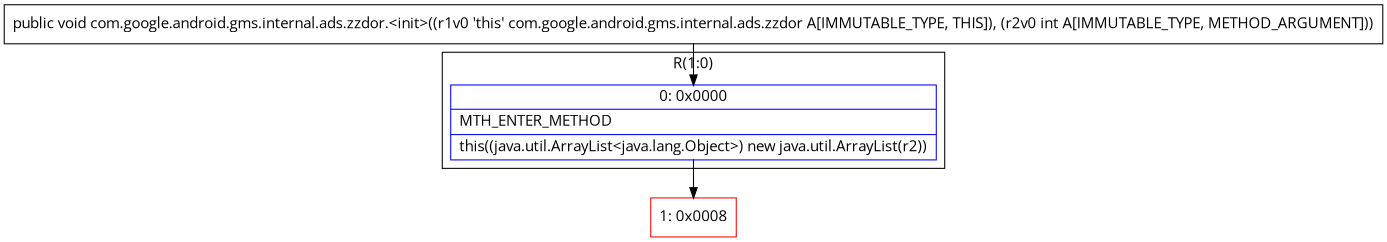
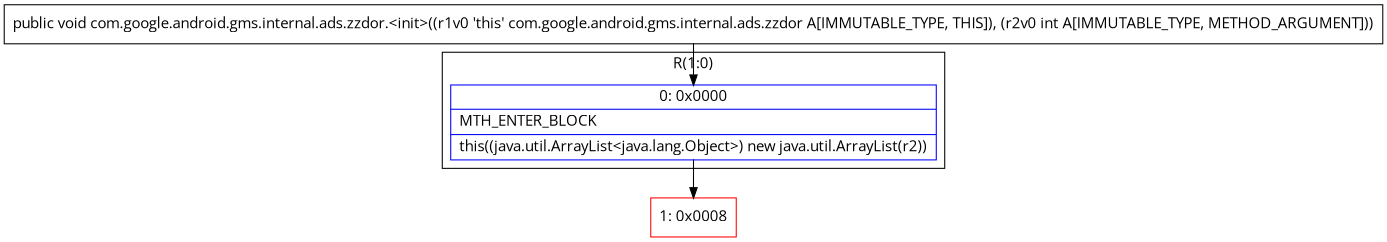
(536, 121) -> (528, 121)
